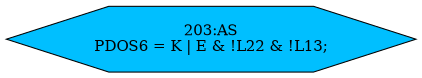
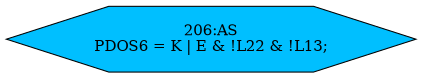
(211, 39) -> (211, 39)
